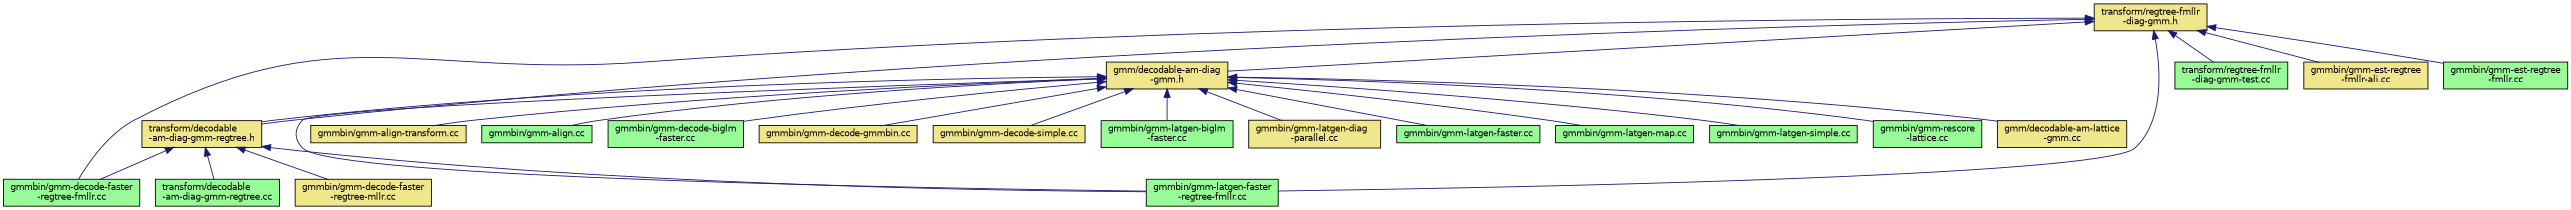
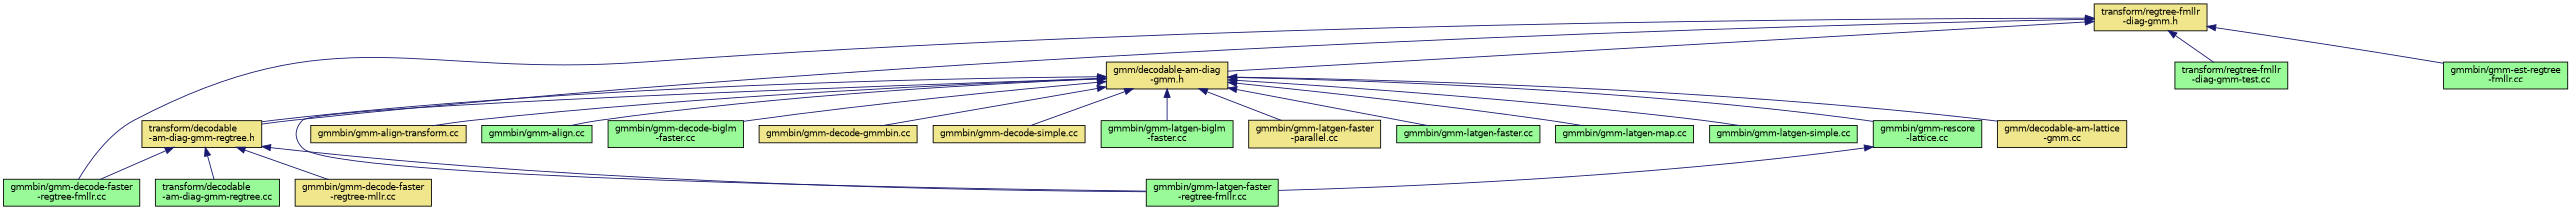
(2366, 76) -> none
(1315, 134) -> (1315, 134)
(1765, 180) -> (1572, 176)
